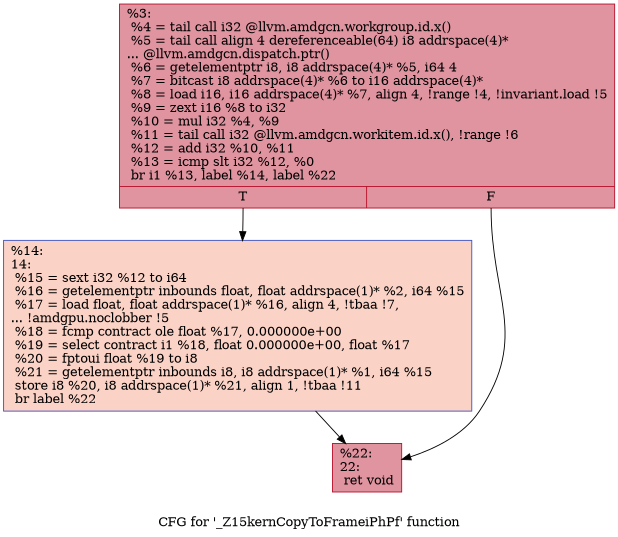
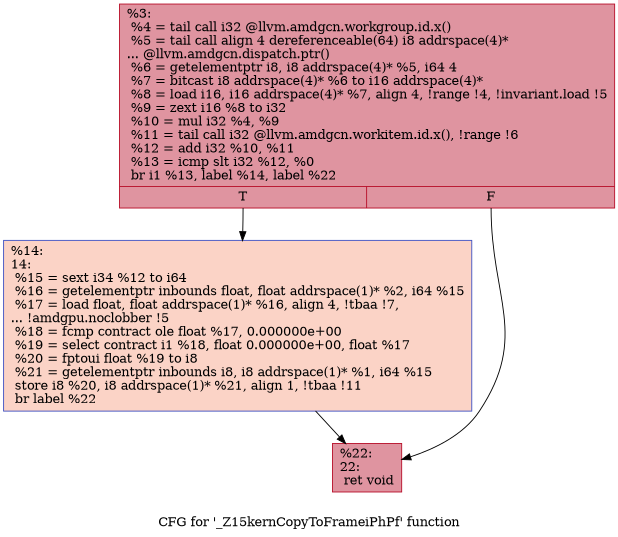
(99, 278) -> (99, 278)
